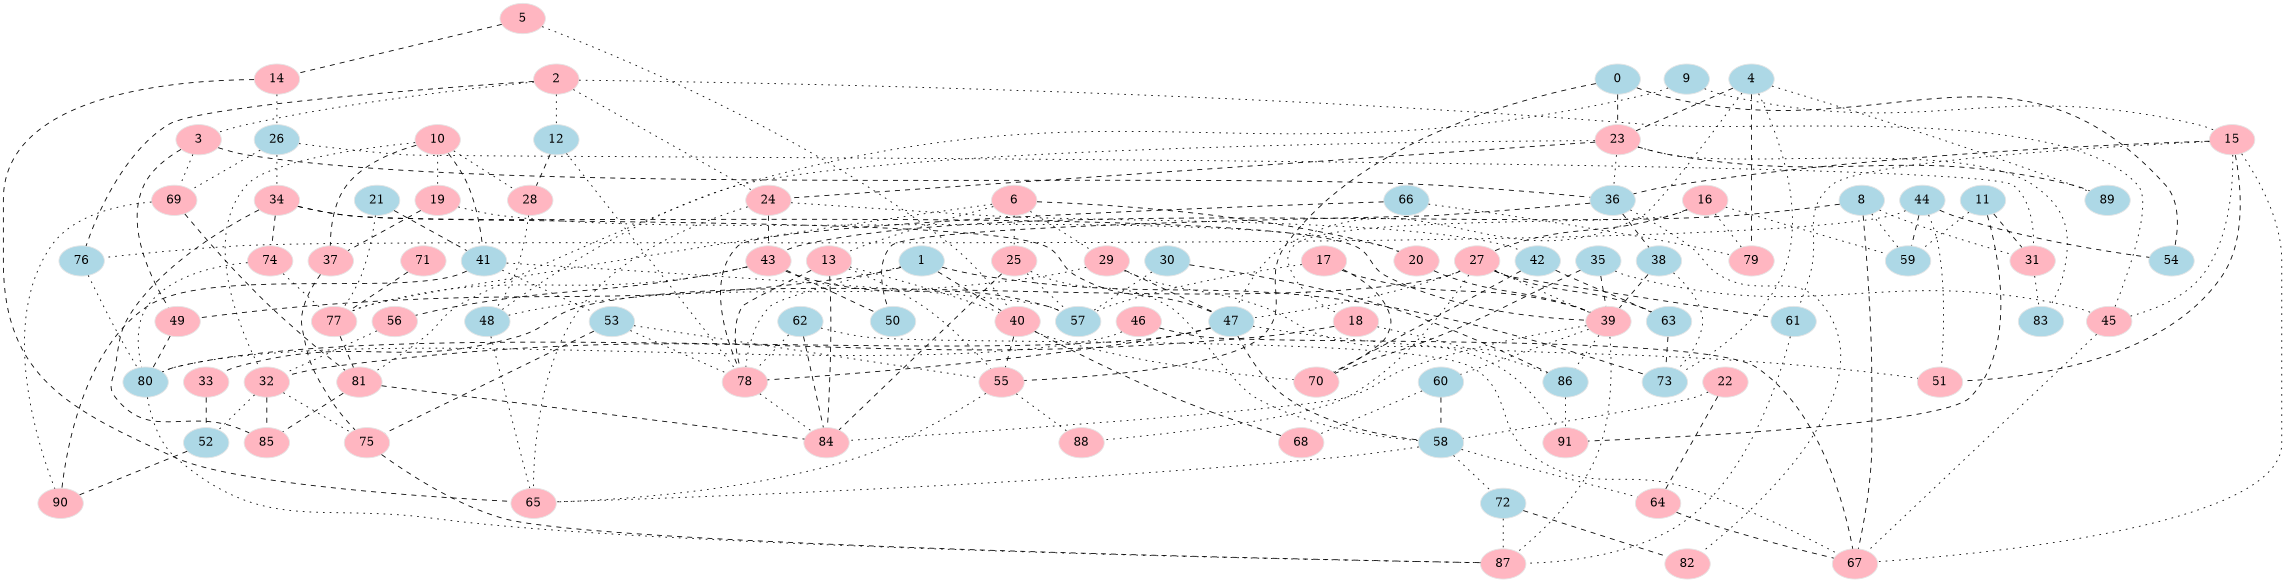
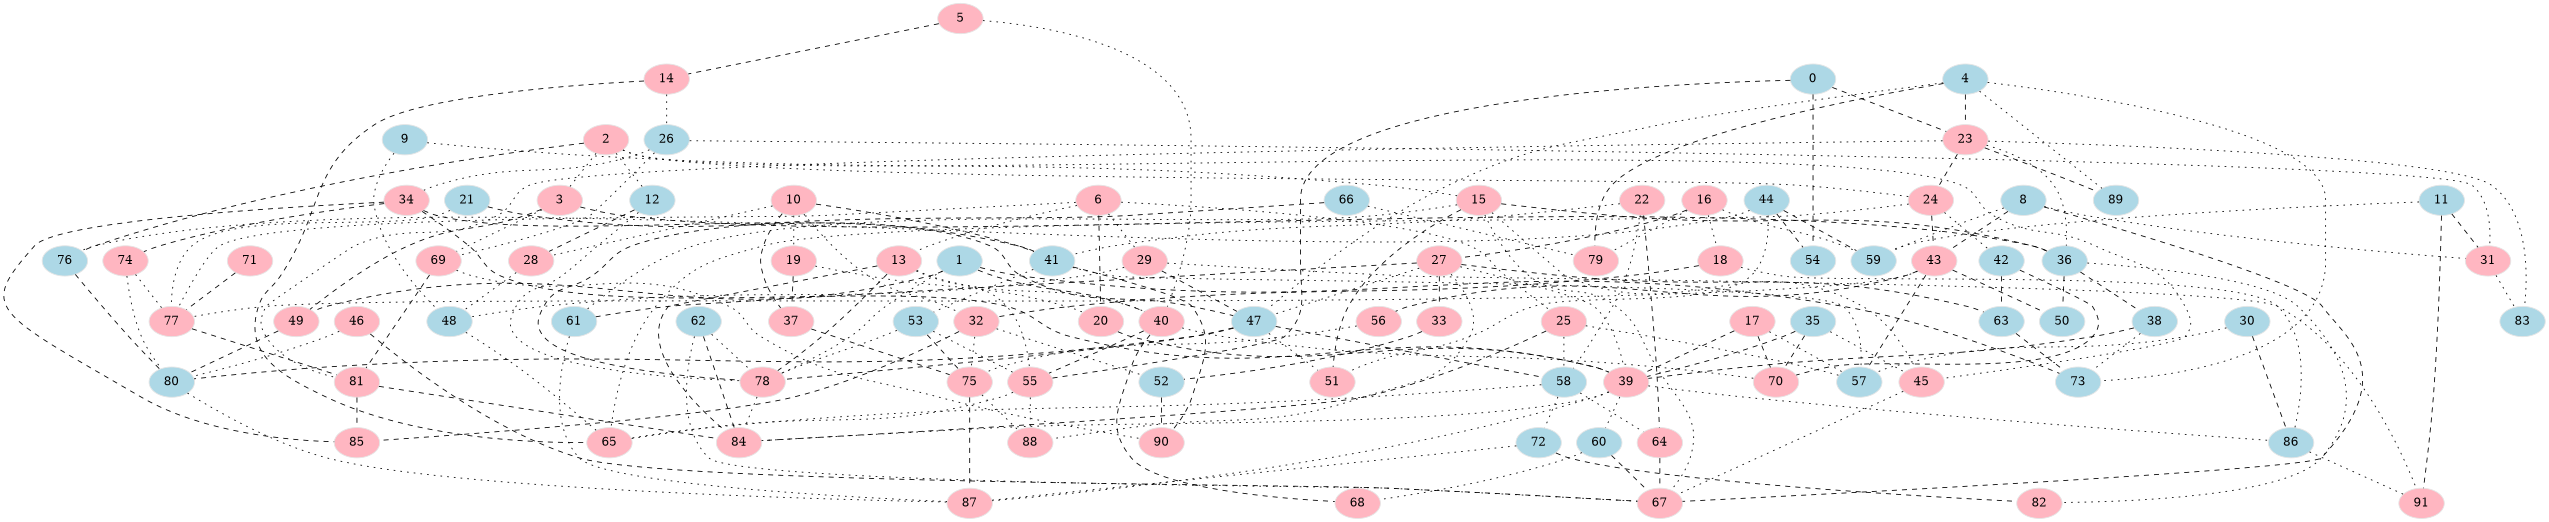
none -> (1291, 228)
(112, 322) -> (116, 323)
(317, 358) -> (1199, 344)
(1441, 413) -> (1631, 475)
none -> (1007, 419)
